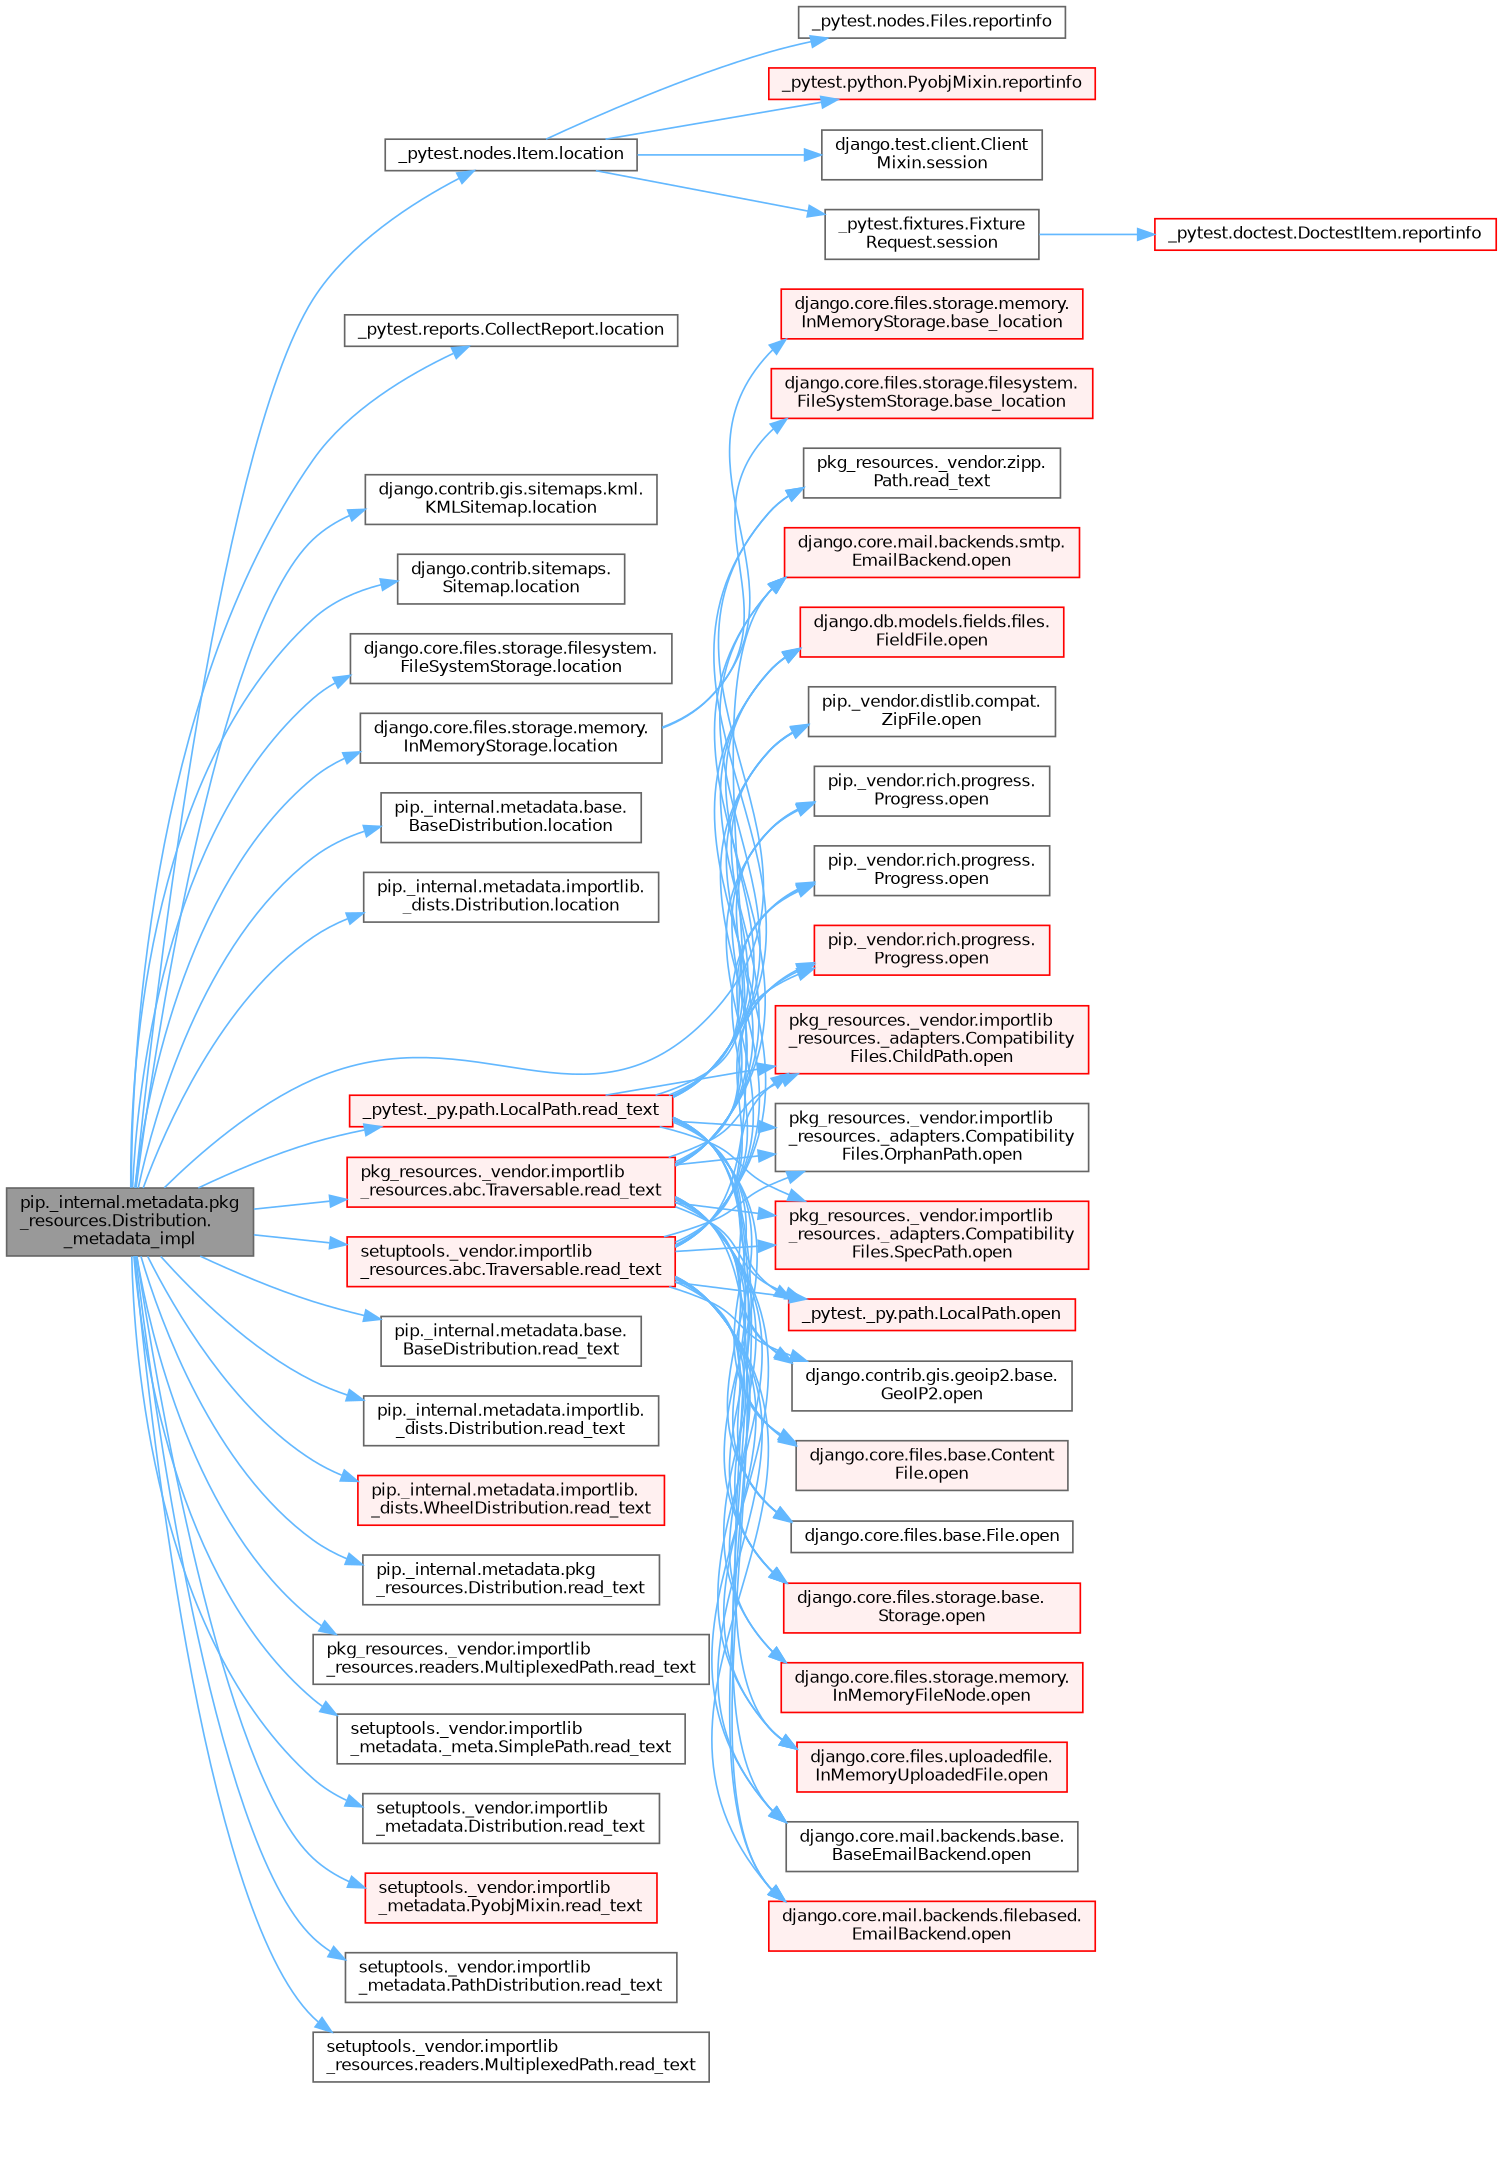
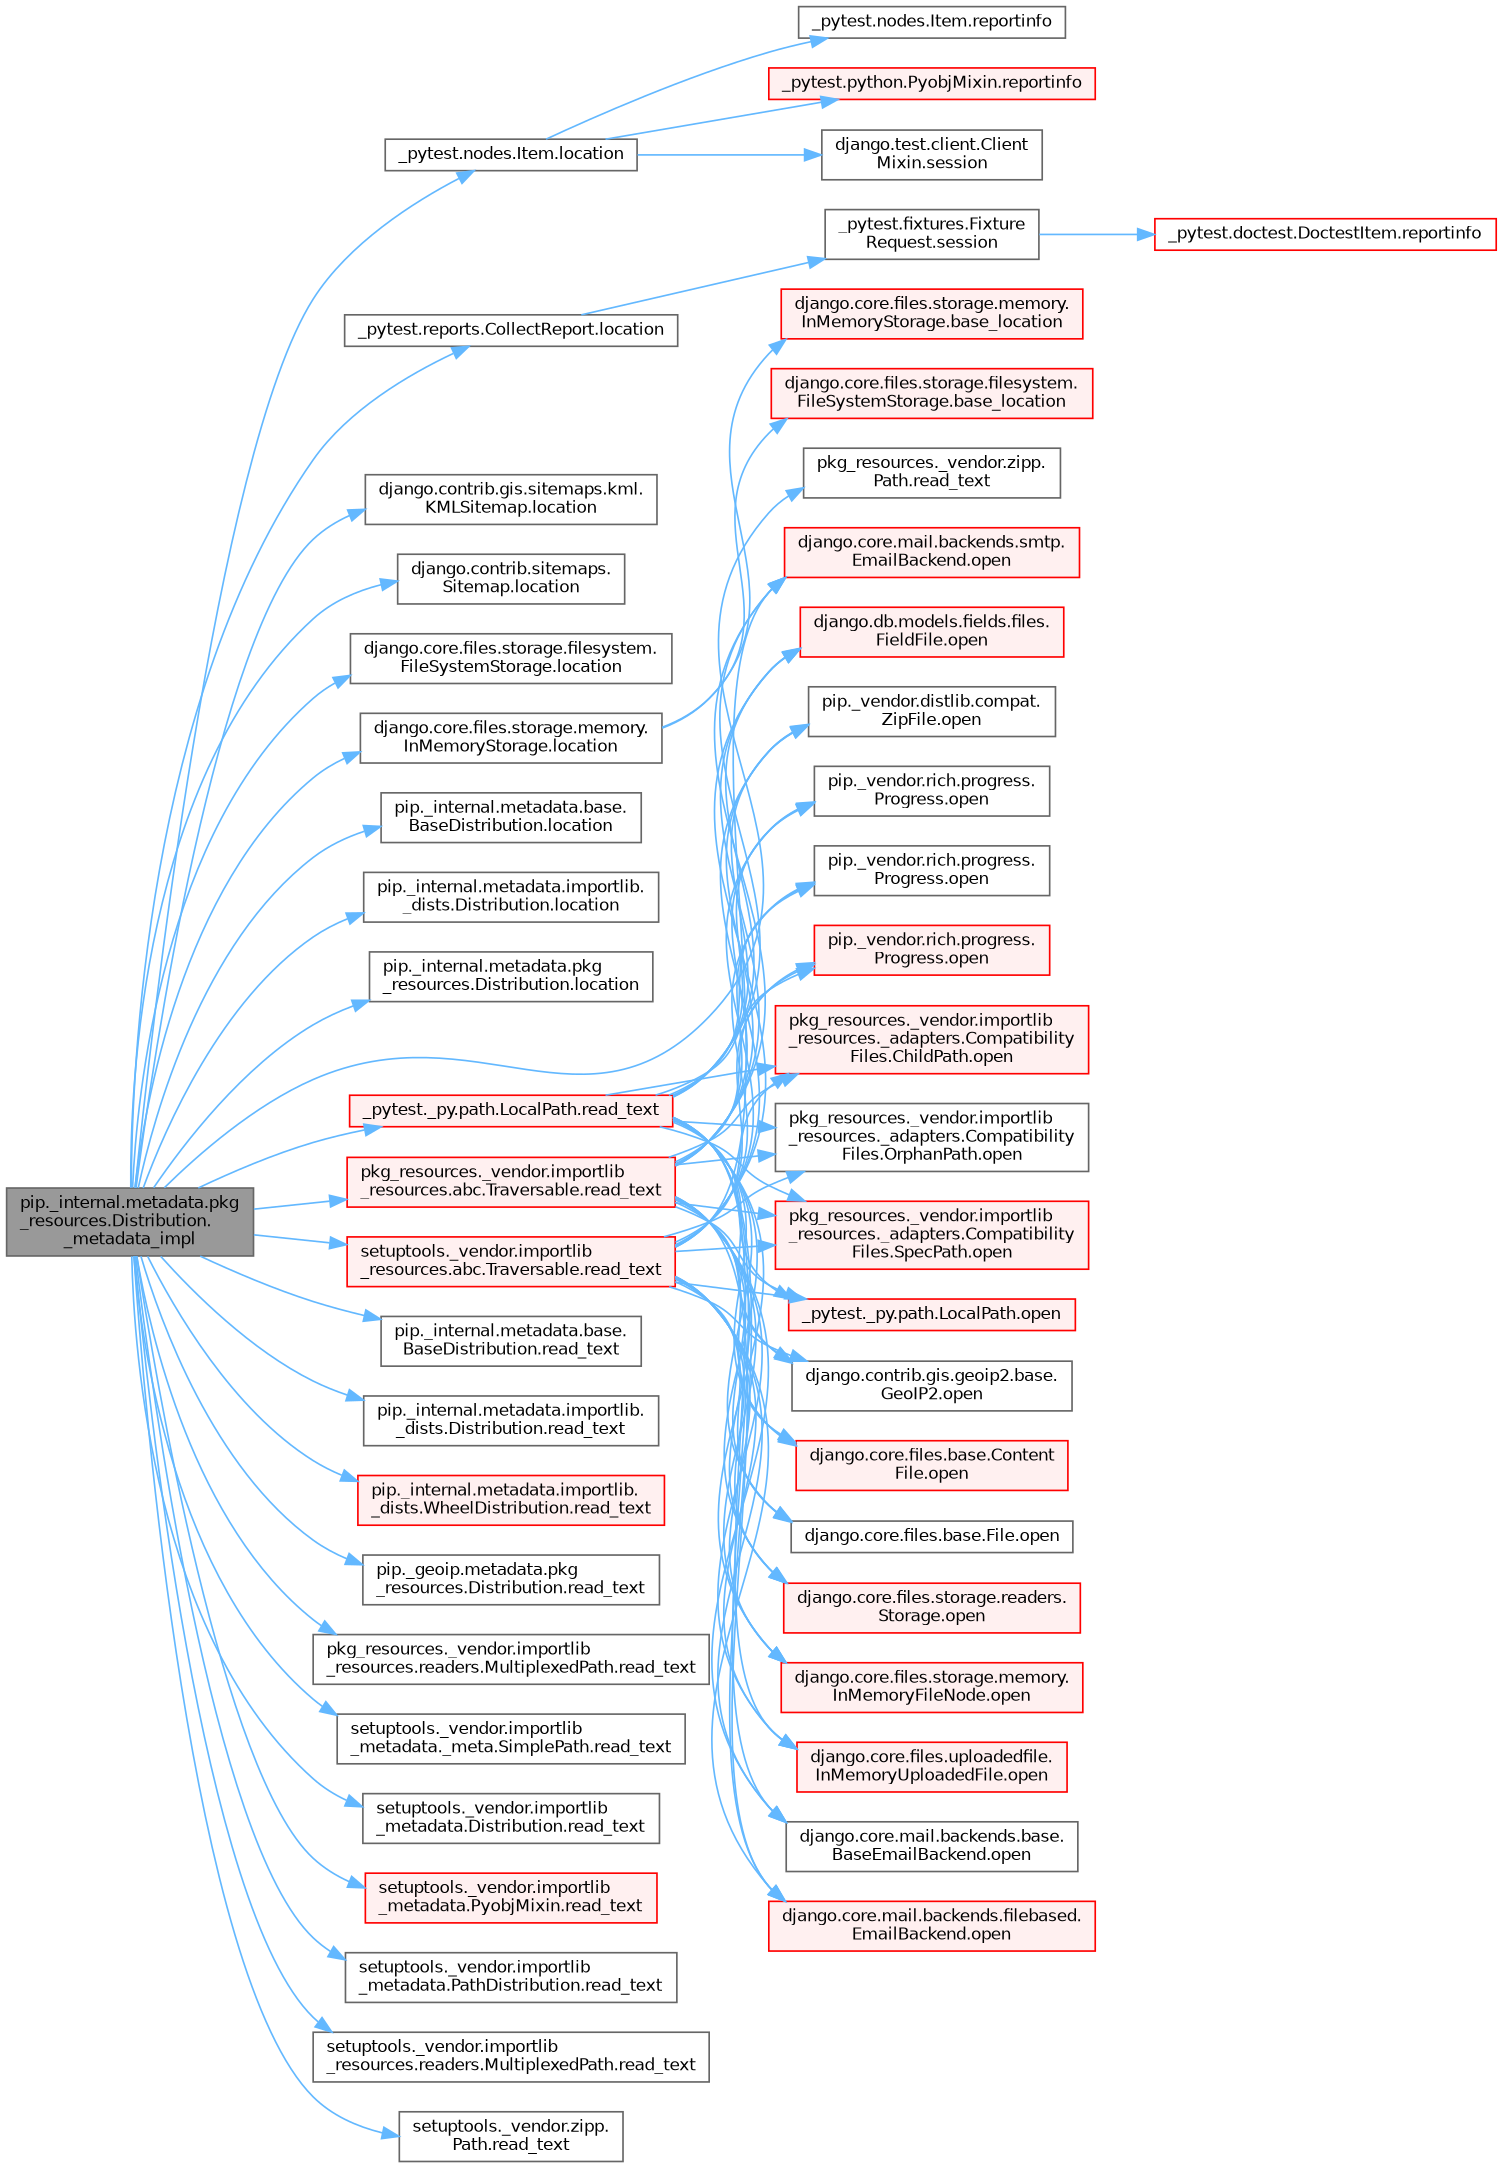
(932, 22) -> (932, 22)
(702, 191) -> (695, 289)
(743, 802) -> (746, 1376)
none -> (511, 977)
(932, 1466) -> (932, 1466)
(511, 1580) -> (511, 1580)
(932, 1608) -> (932, 1608)
none -> (511, 2137)
